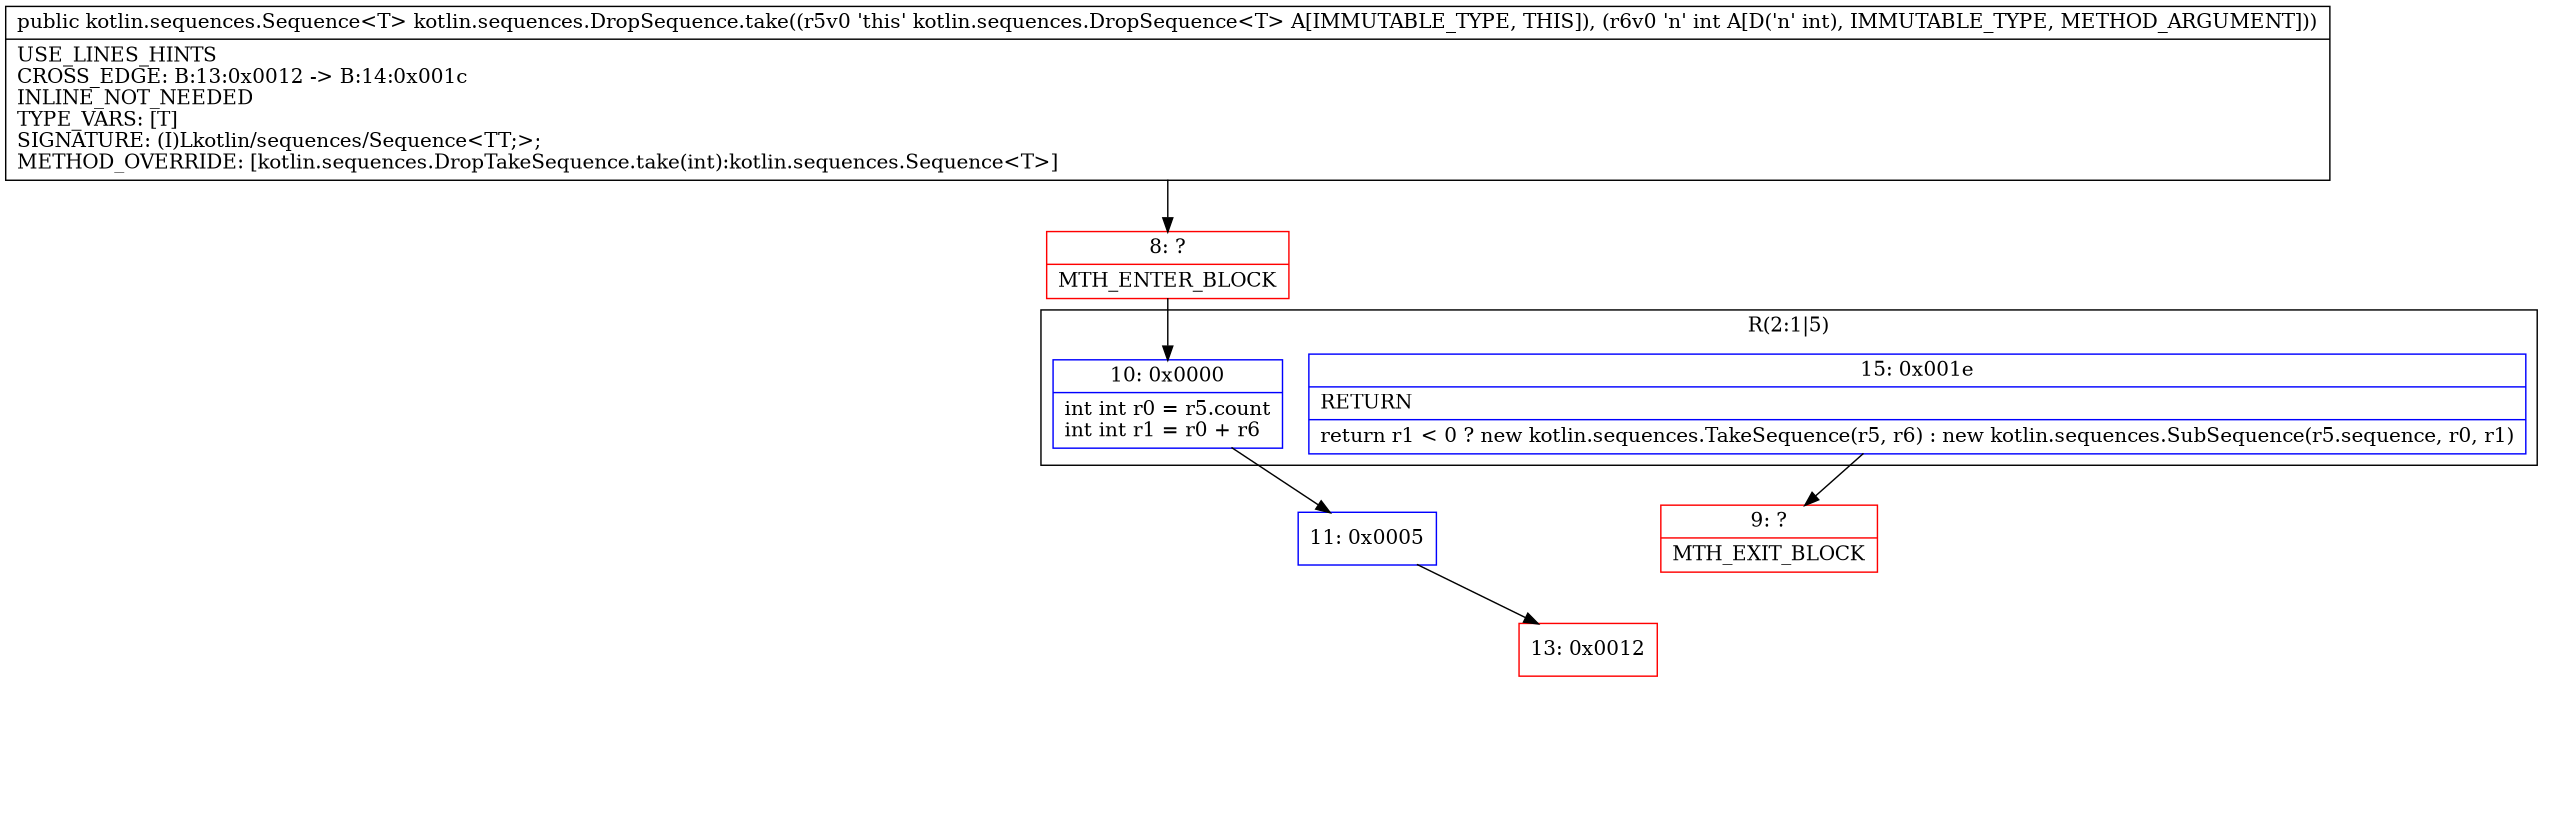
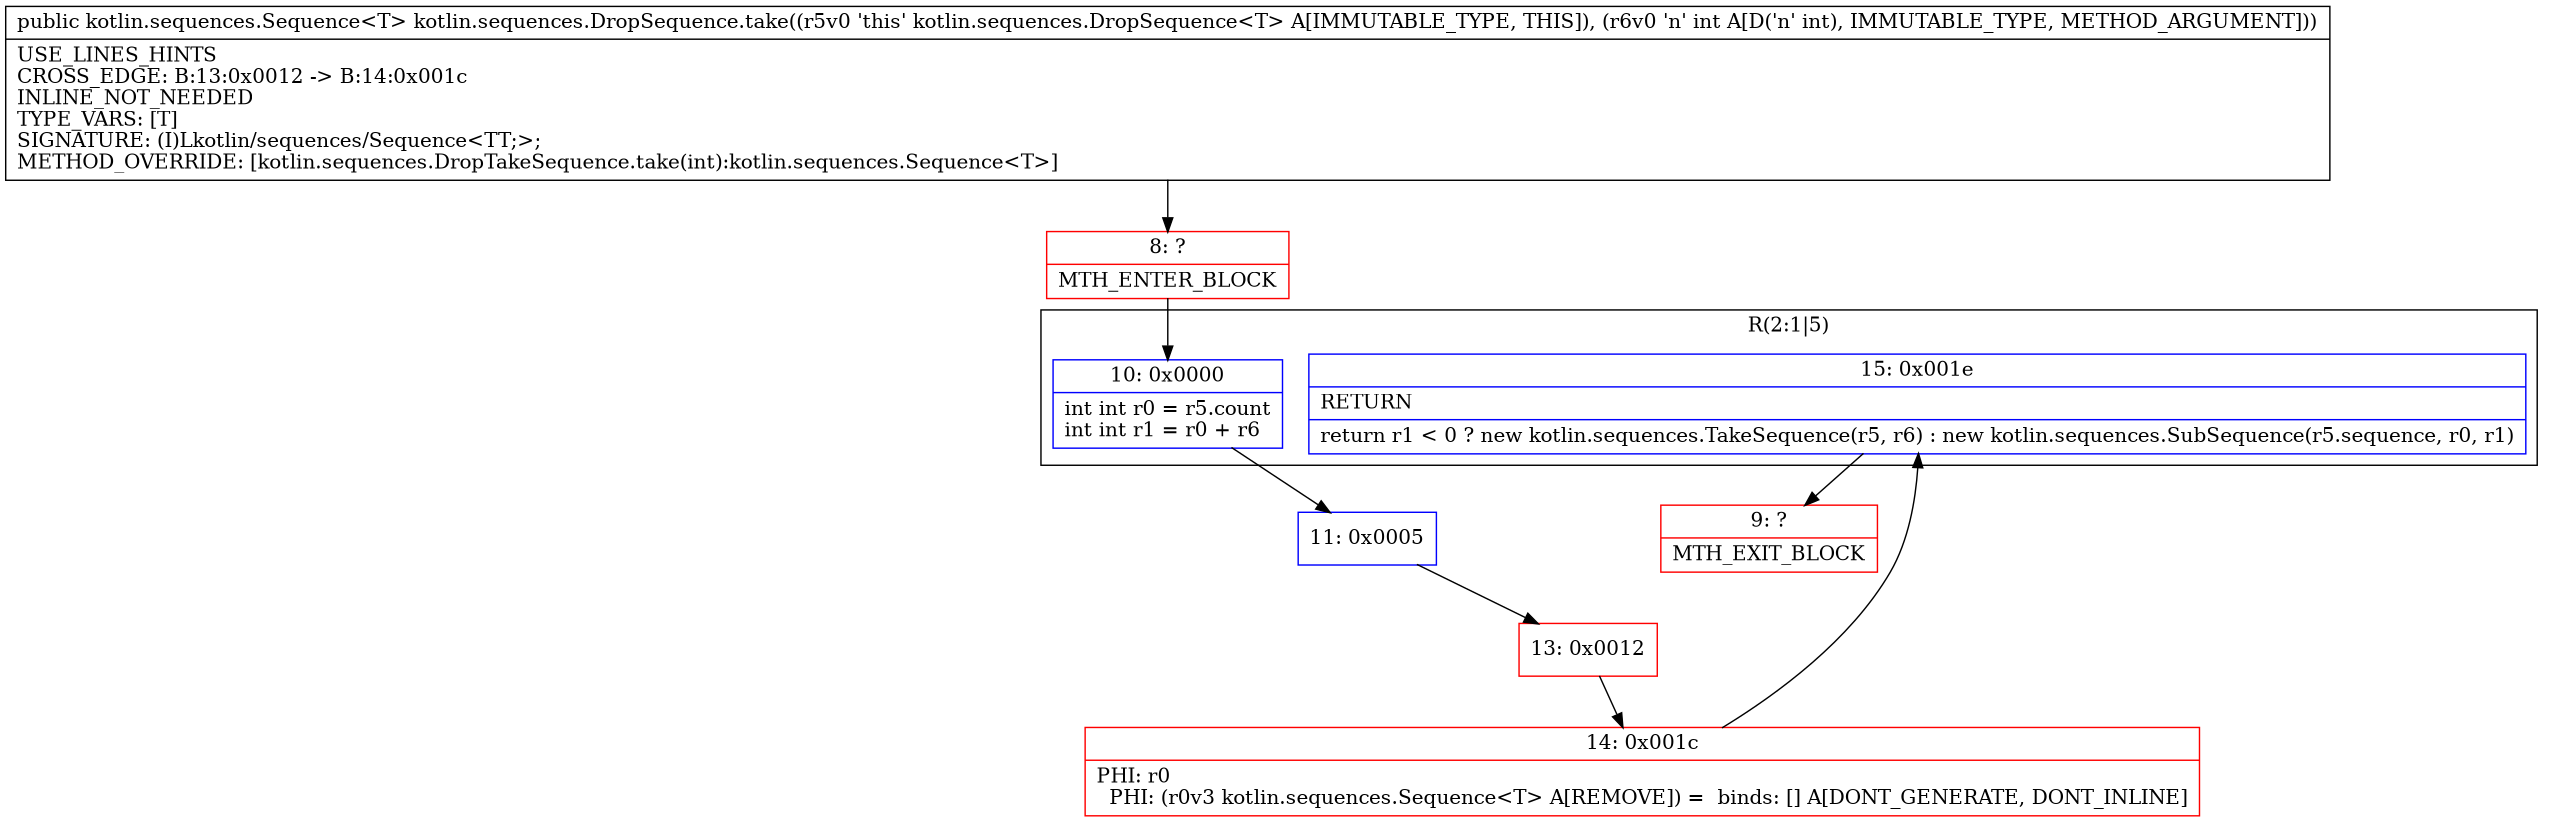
none -> (1642, 772)
